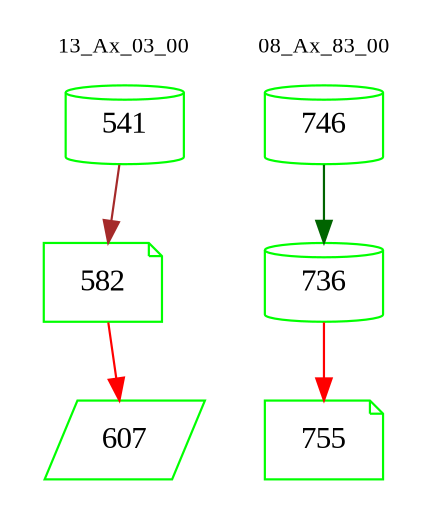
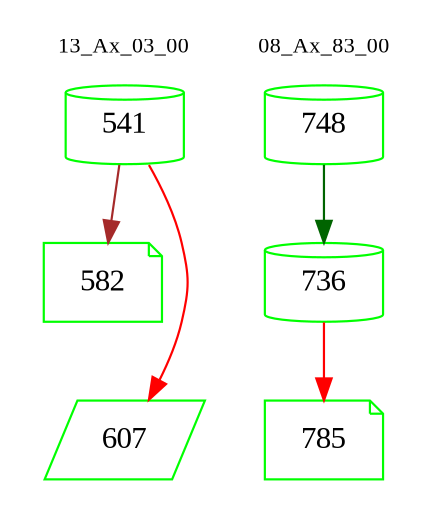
(324, 125) -> (324, 125)
(112, 350) -> (187, 271)
(324, 440) -> (324, 440)
